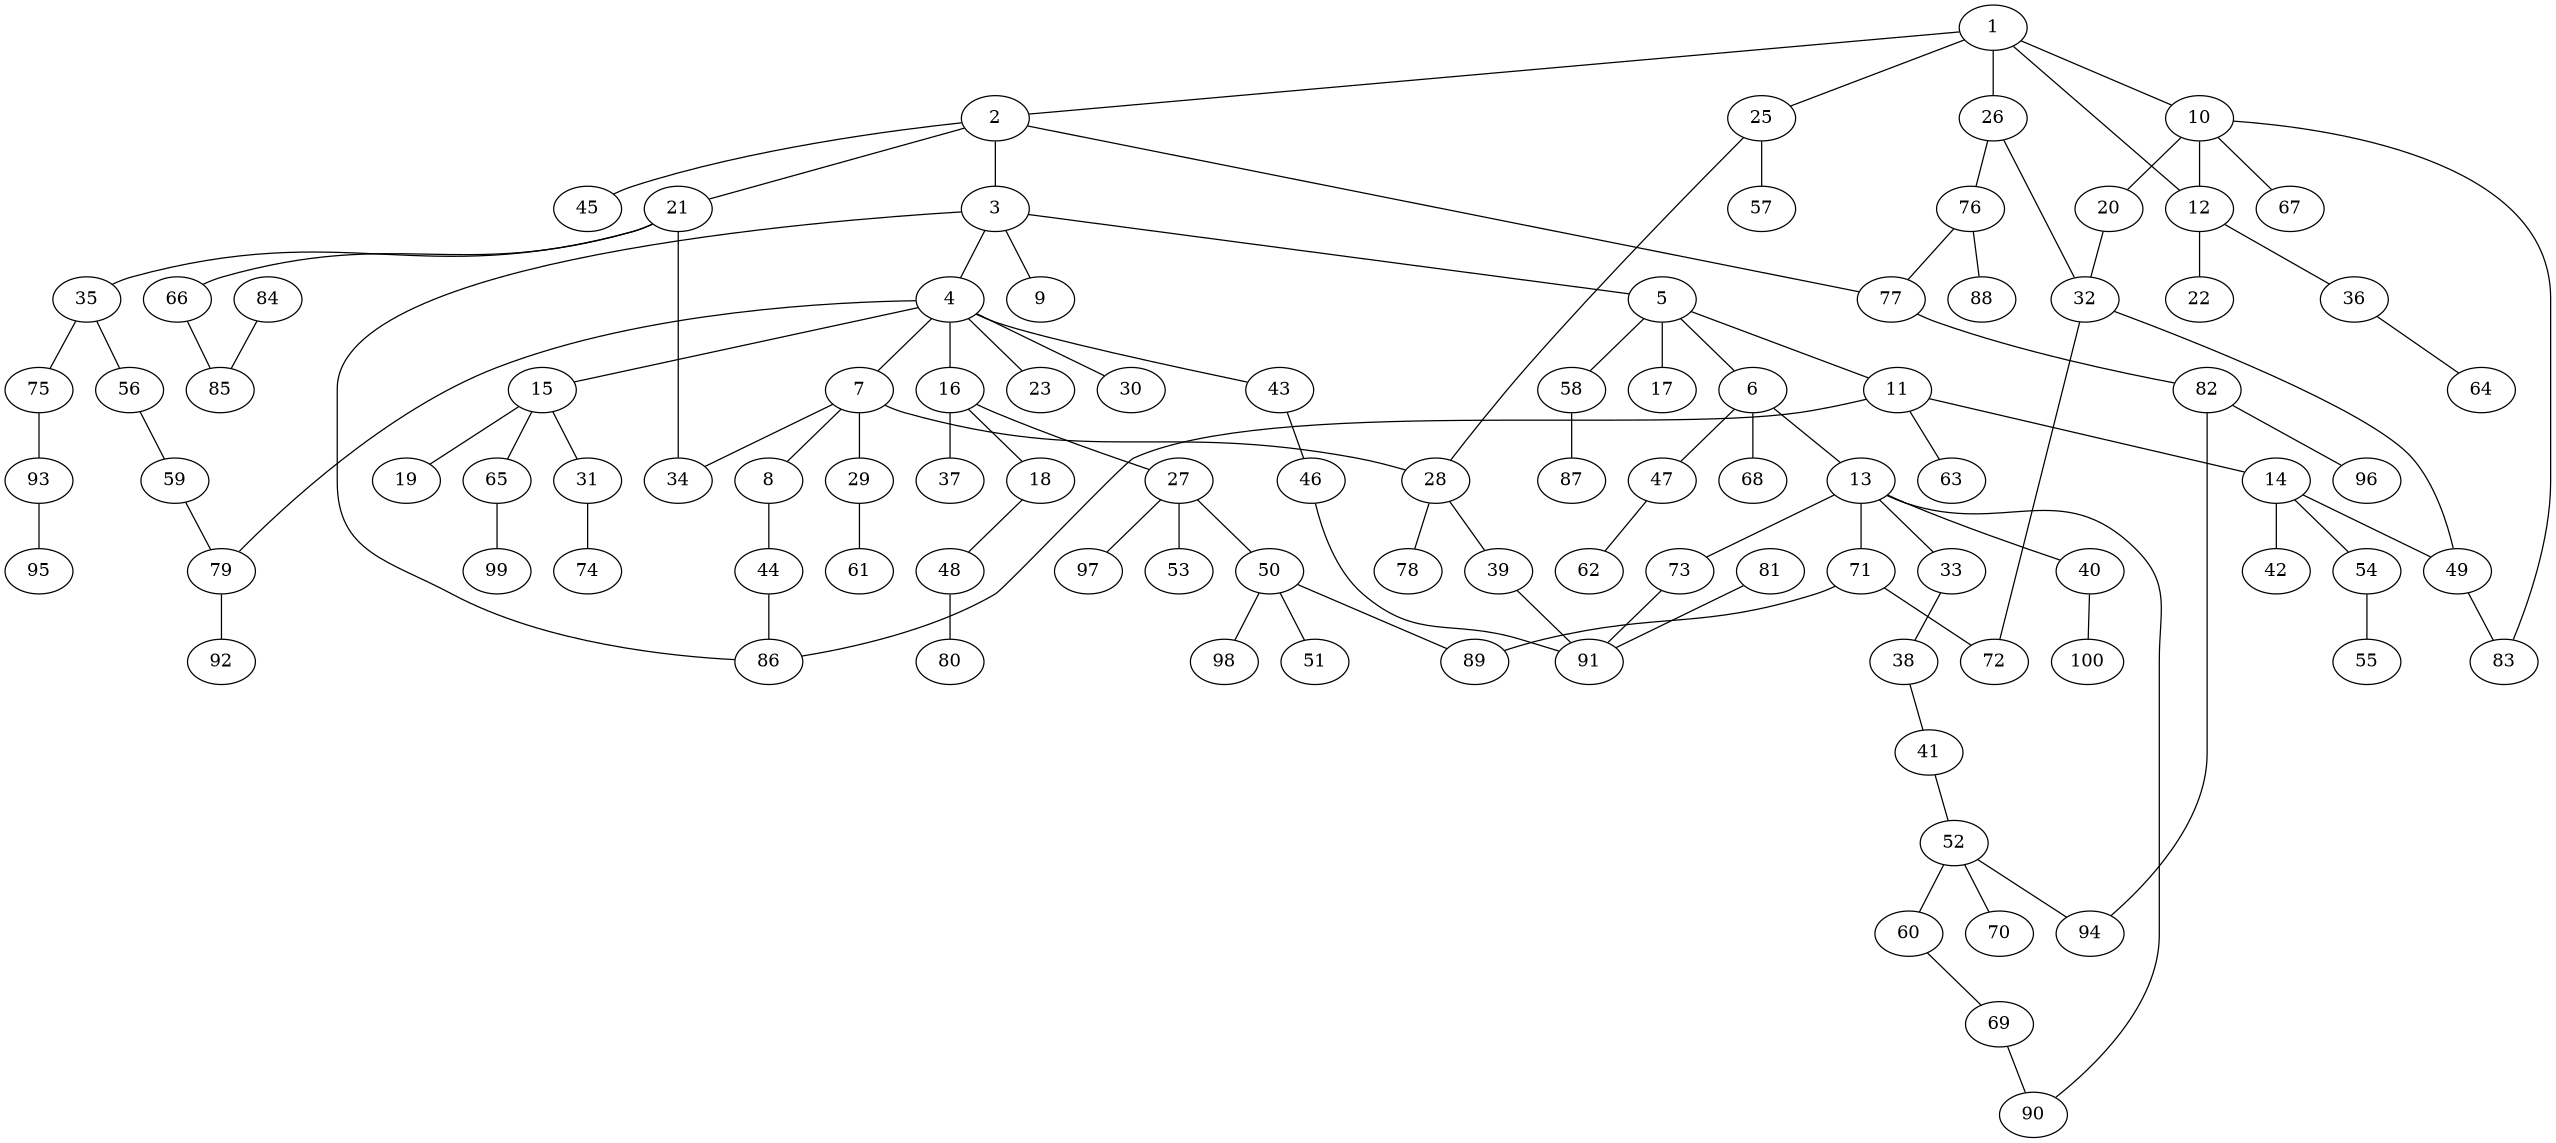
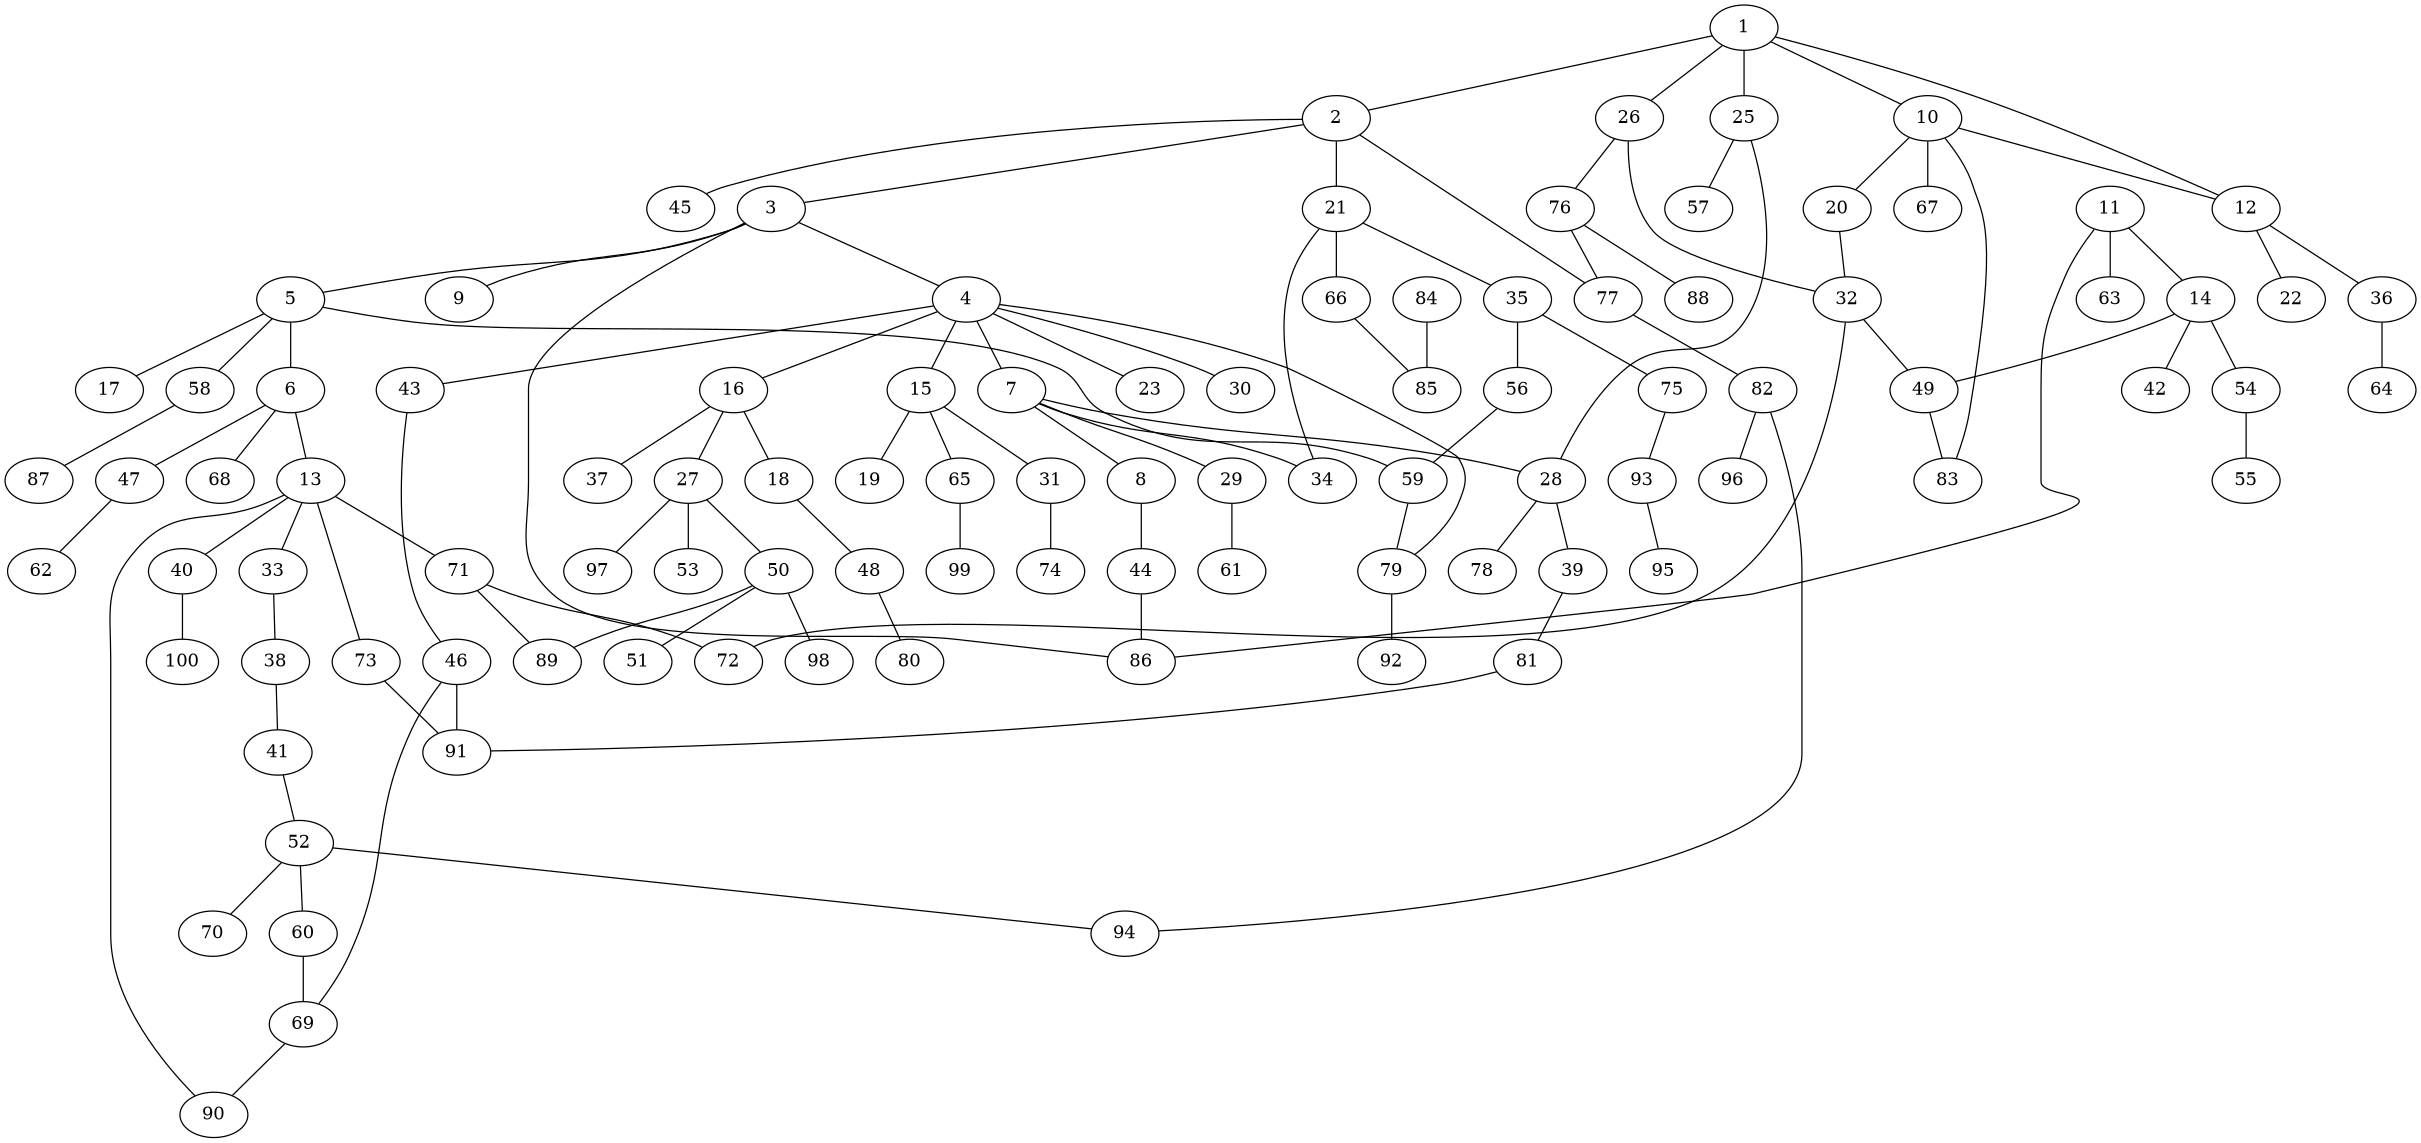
(1780, 345) -> (842, 333)
(1544, 616) -> (1555, 608)
none -> (380, 843)
